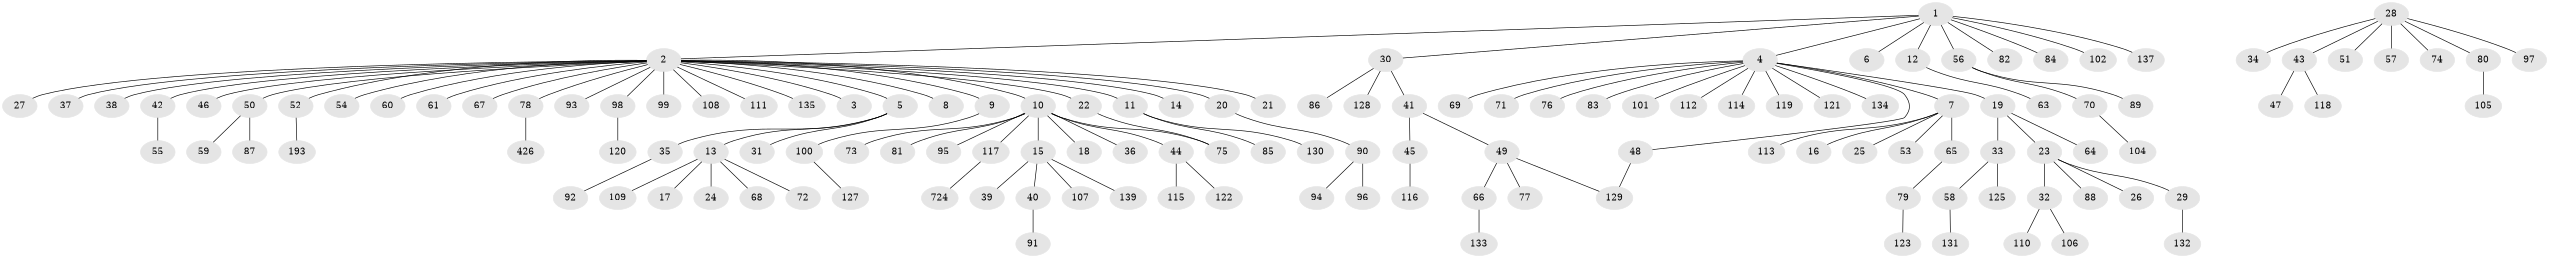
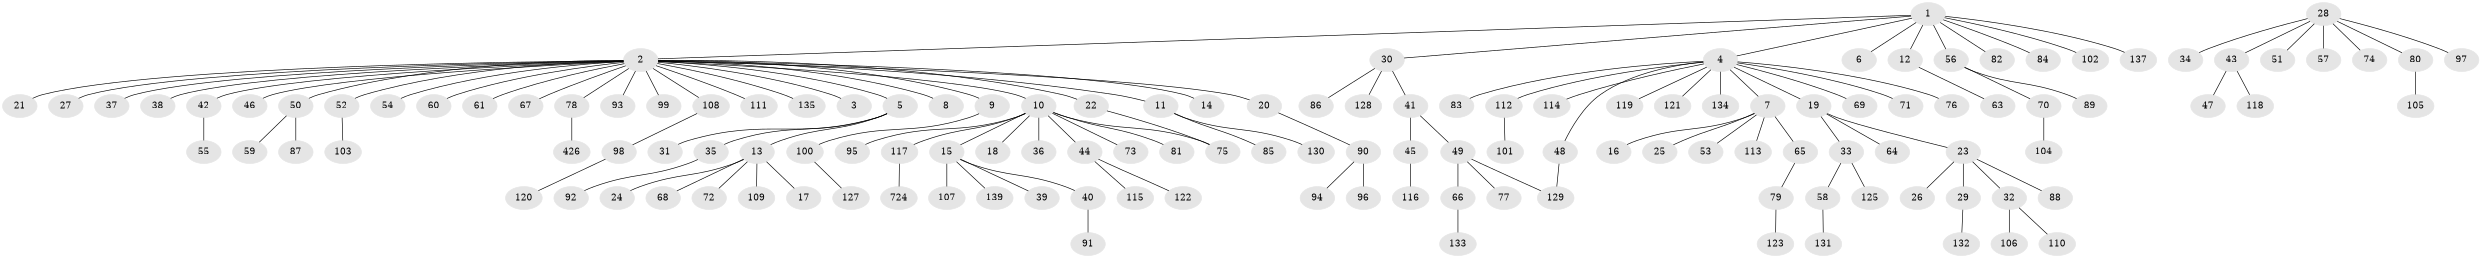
(1700, 81) -> (1505, 129)
(641, 83) -> (665, 129)
(297, 152) -> (343, 152)
